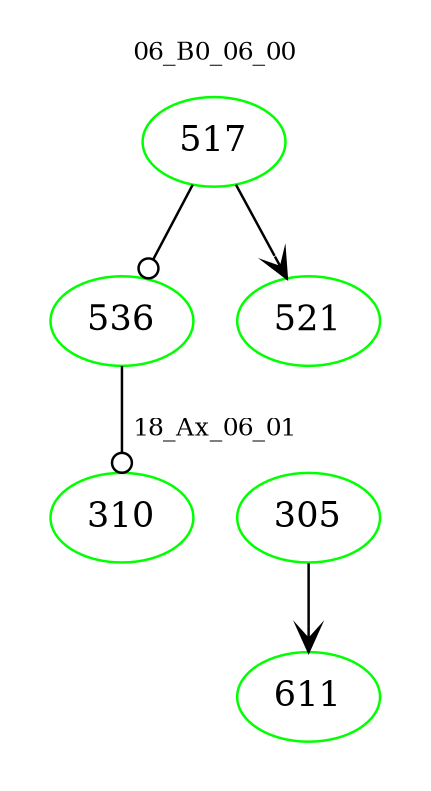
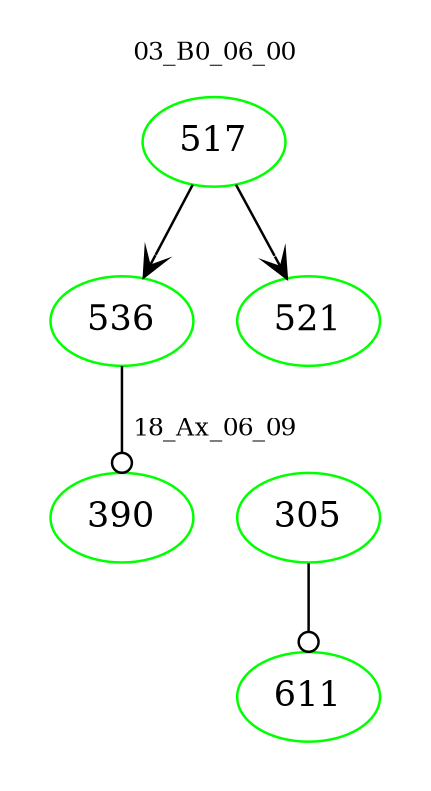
(215, 54) -> (215, 54)
(173, 222) -> (174, 220)
(215, 429) -> (215, 429)
(122, 518) -> (122, 518)
(309, 595) -> (309, 598)
